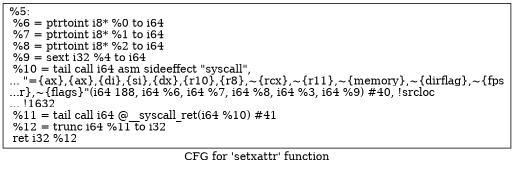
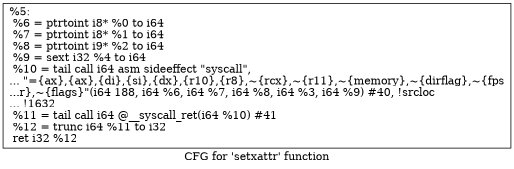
(87, 47) -> (87, 47)
